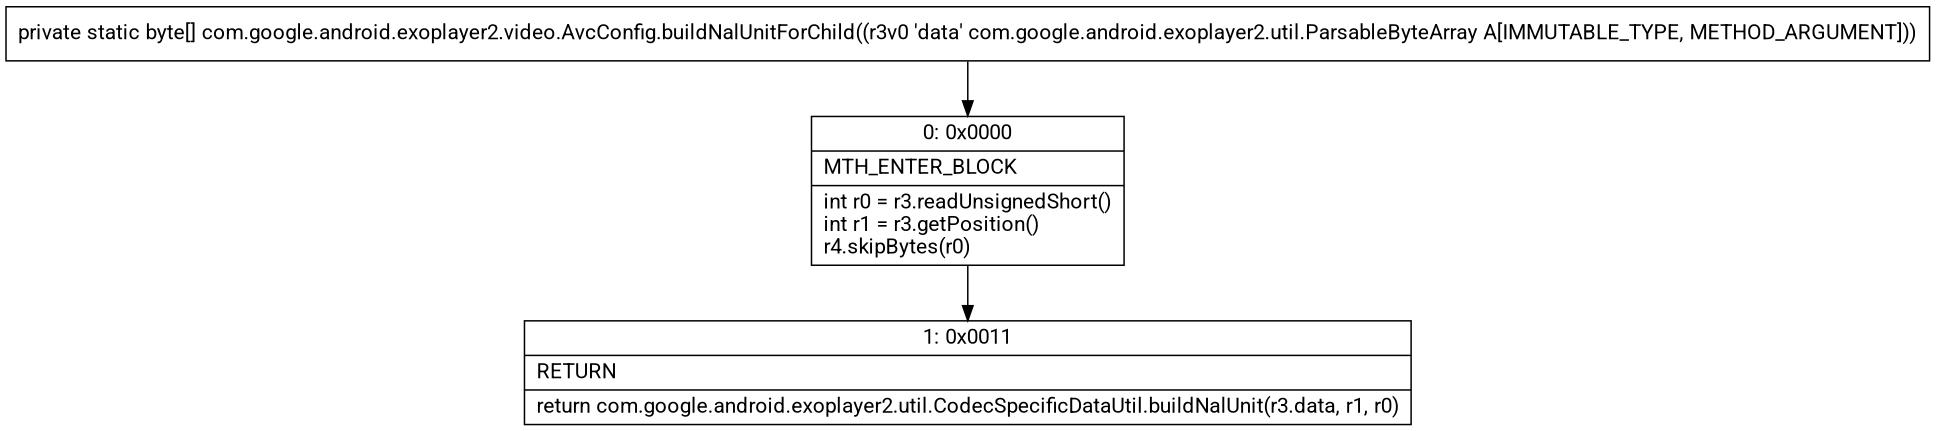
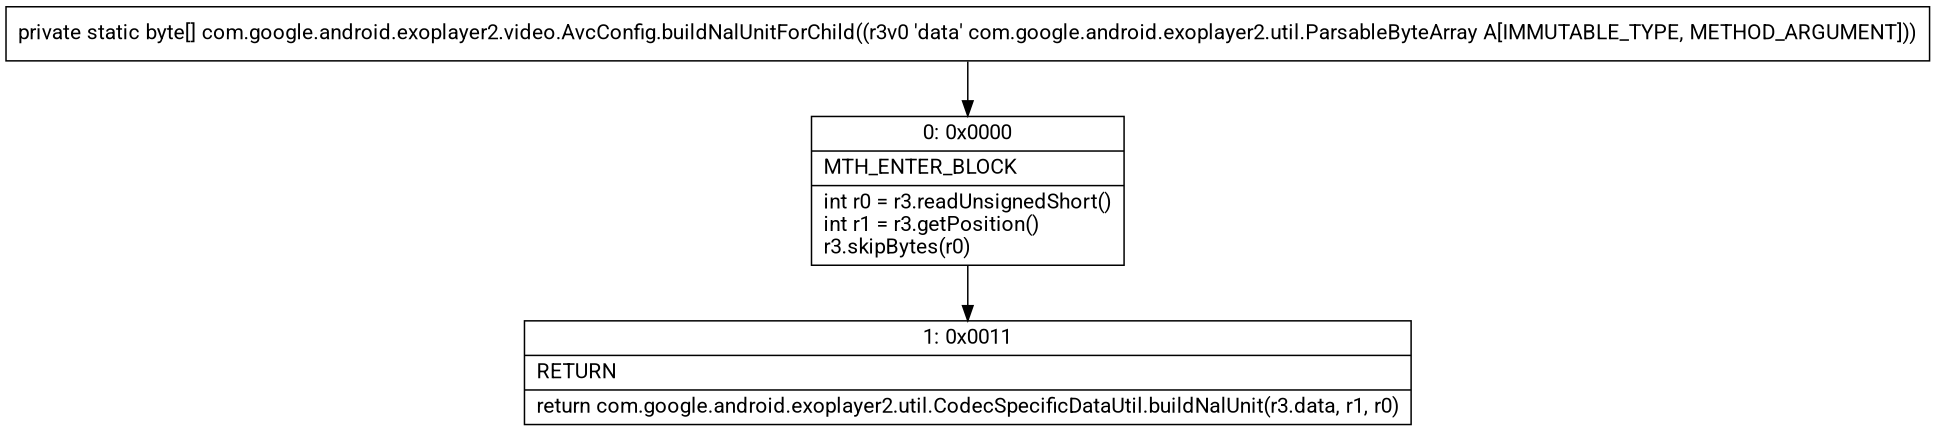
(897, 247) -> (897, 247)
